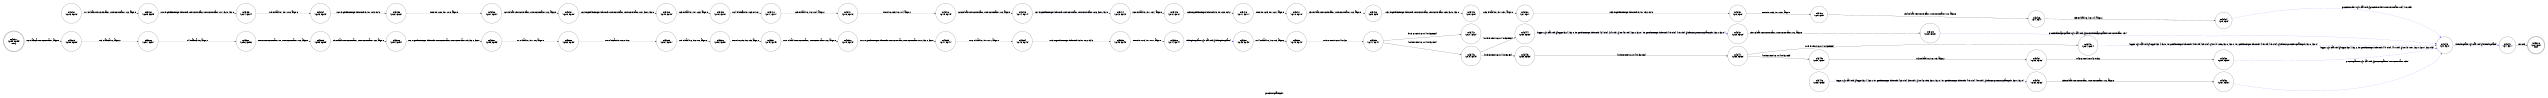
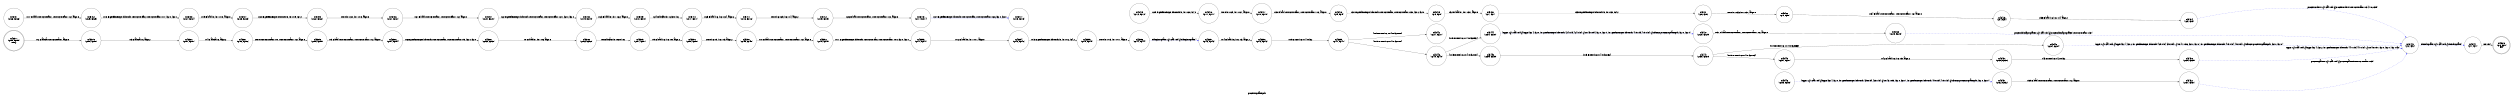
(1146, 13) -> none
